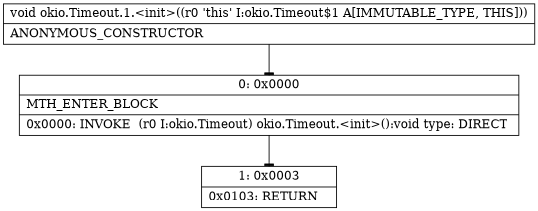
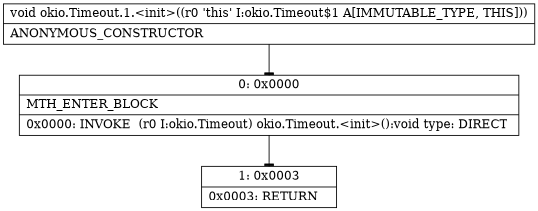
(269, 197) -> (269, 197)
